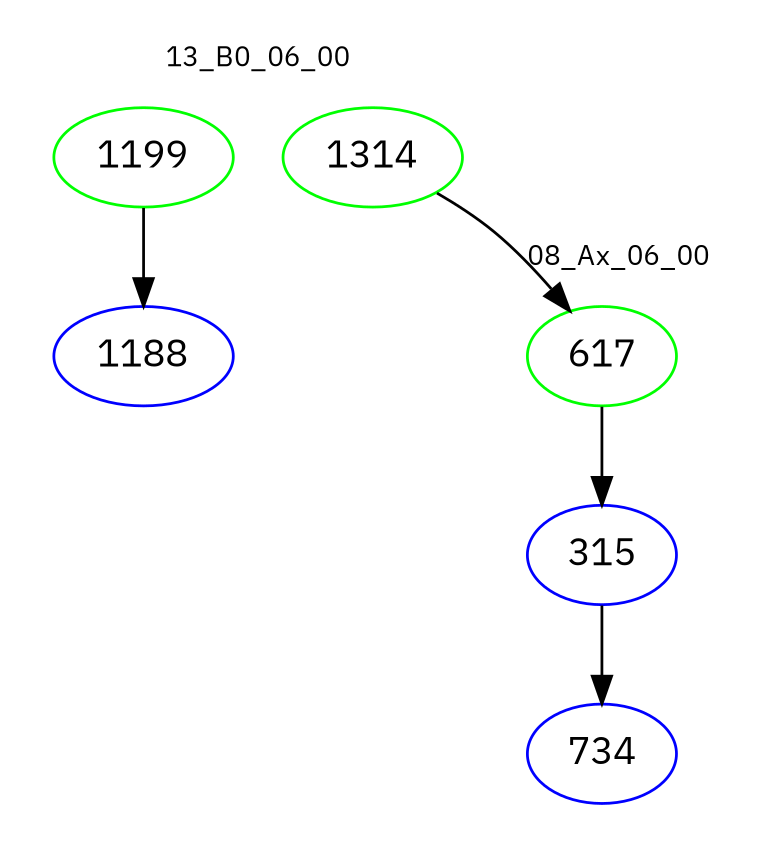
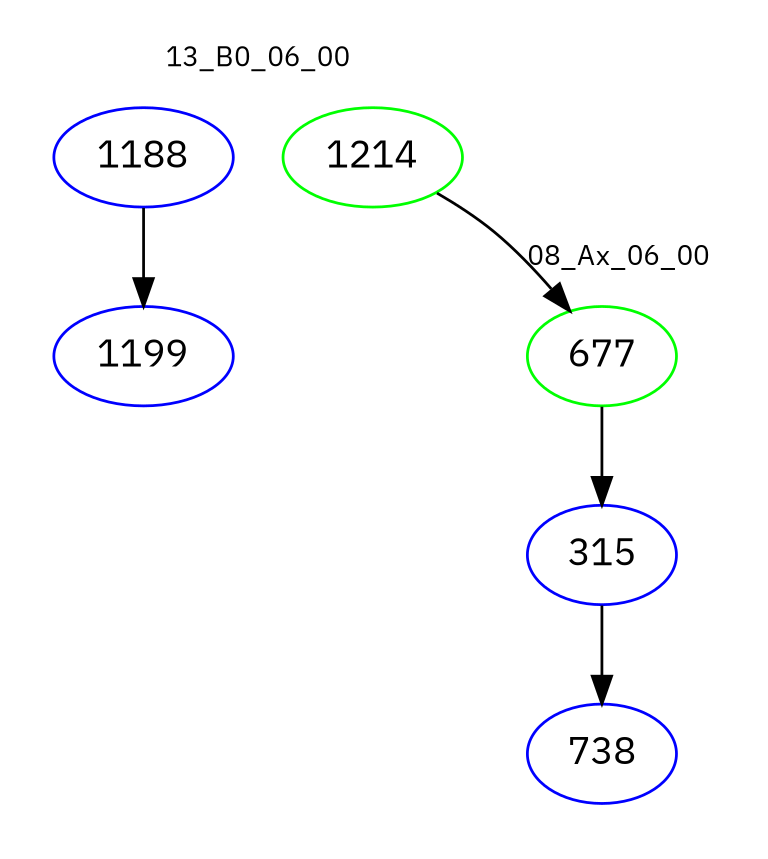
(144, 157) -> (144, 356)
(373, 157) -> (373, 157)
(144, 243) -> (144, 243)
(602, 356) -> (602, 356)
(602, 754) -> (602, 754)
